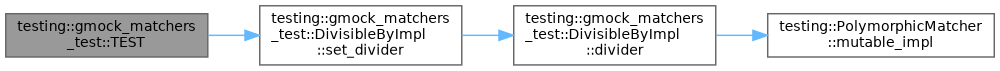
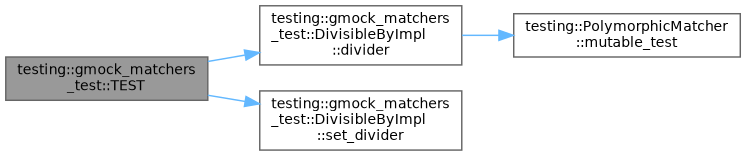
(480, 35) -> (226, 58)
(881, 35) -> (627, 35)
